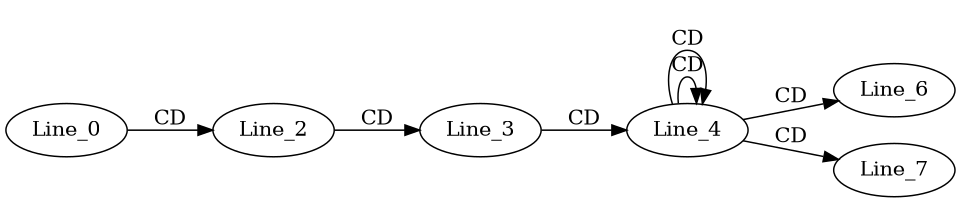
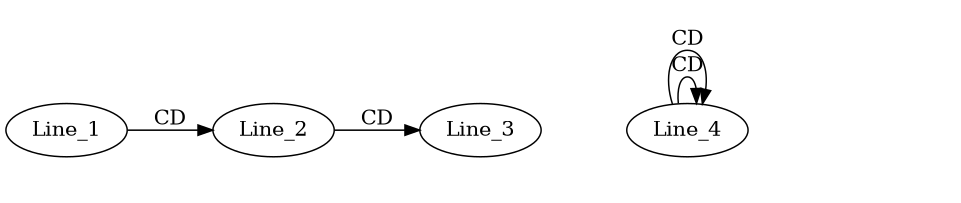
(894, 90) -> none
(67, 130) -> (67, 130)
(577, 130) -> none
(894, 170) -> none
